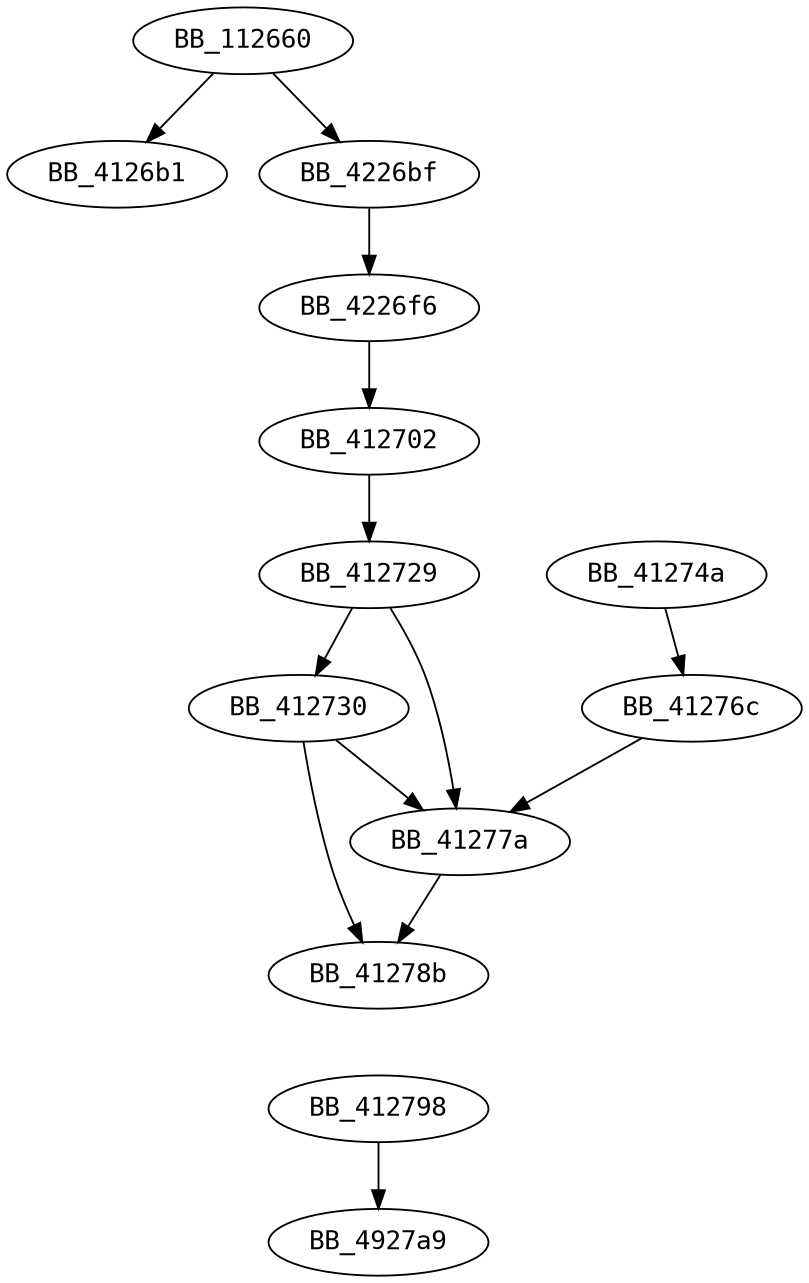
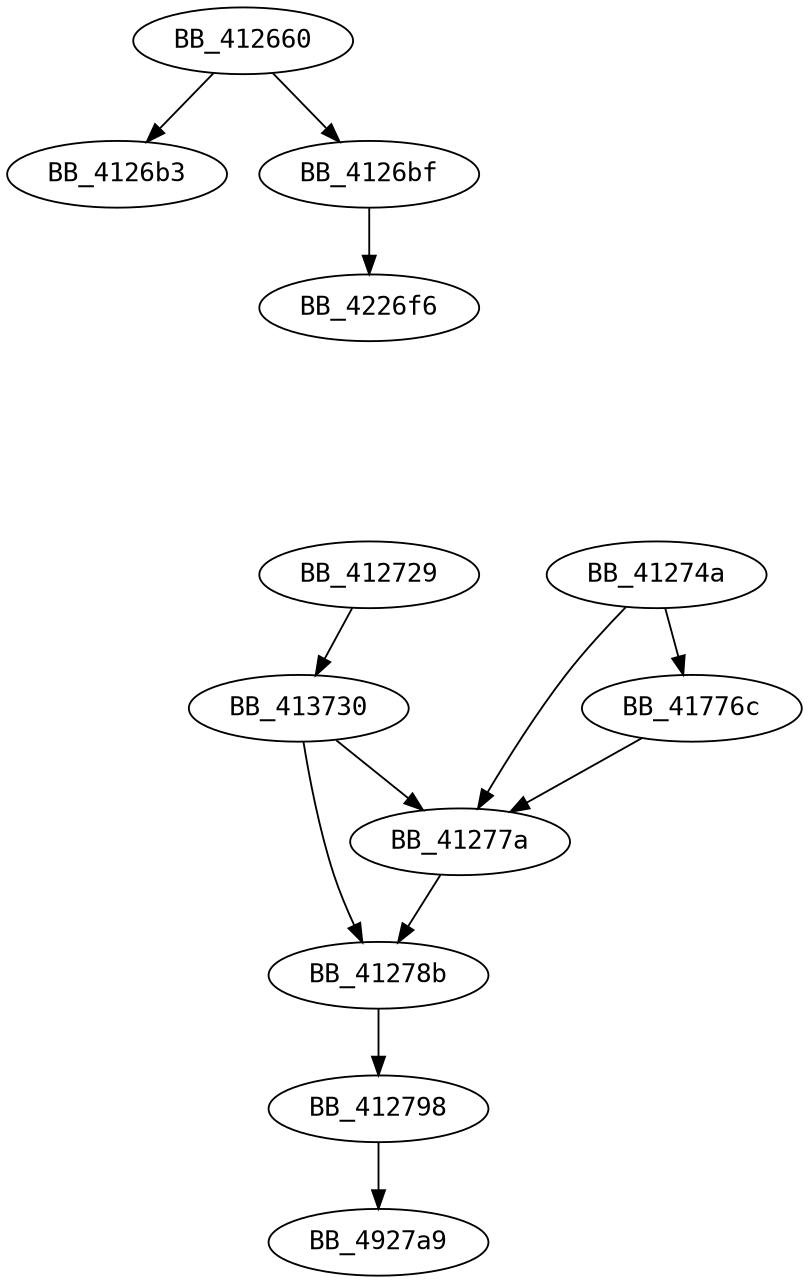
(243, 41) -> (243, 41)
(117, 174) -> (117, 174)
(369, 174) -> (369, 174)
(369, 441) -> none
(432, 695) -> (551, 695)
(299, 708) -> (299, 708)
(692, 708) -> (692, 708)
none -> (379, 1033)
